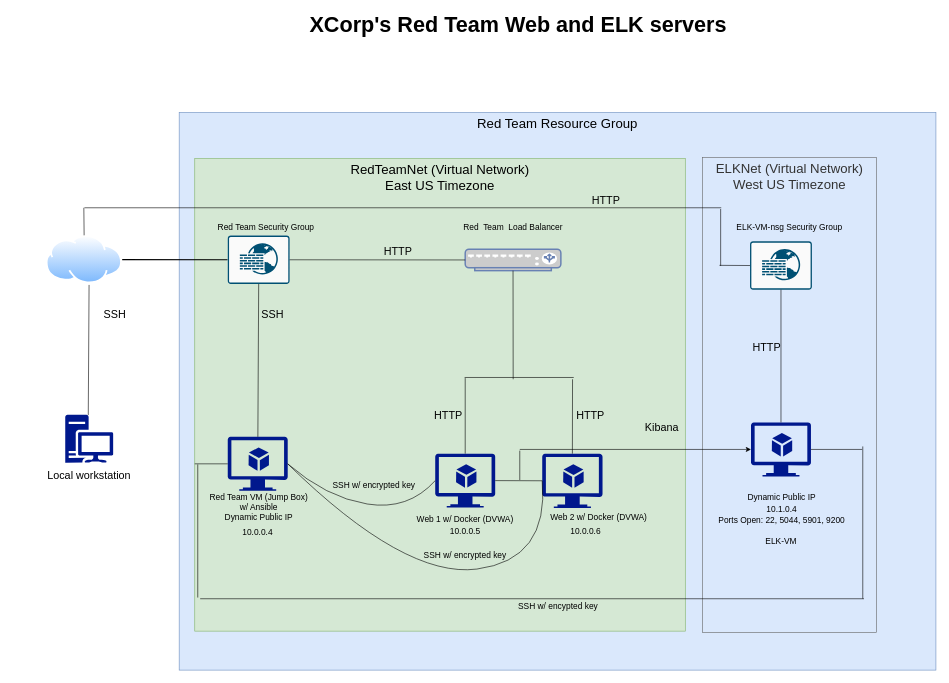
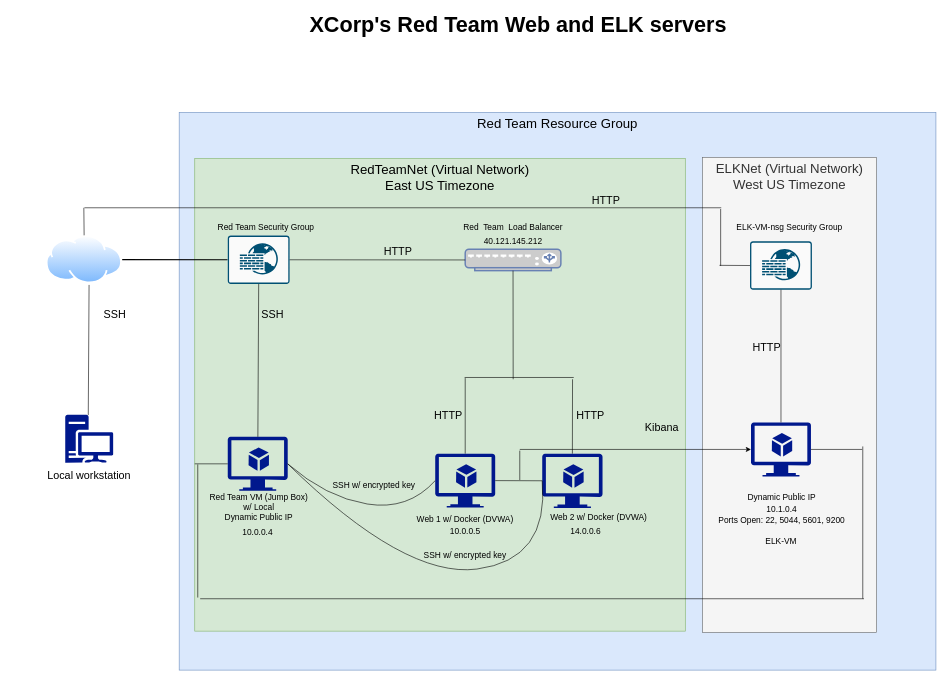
none -> (513, 242)
(790, 395) -> (790, 395)
(259, 502) -> (259, 502)
(782, 521) -> (782, 521)
(586, 531) -> (586, 531)
(558, 607) -> none
